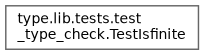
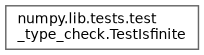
(102, 28) -> (102, 28)
